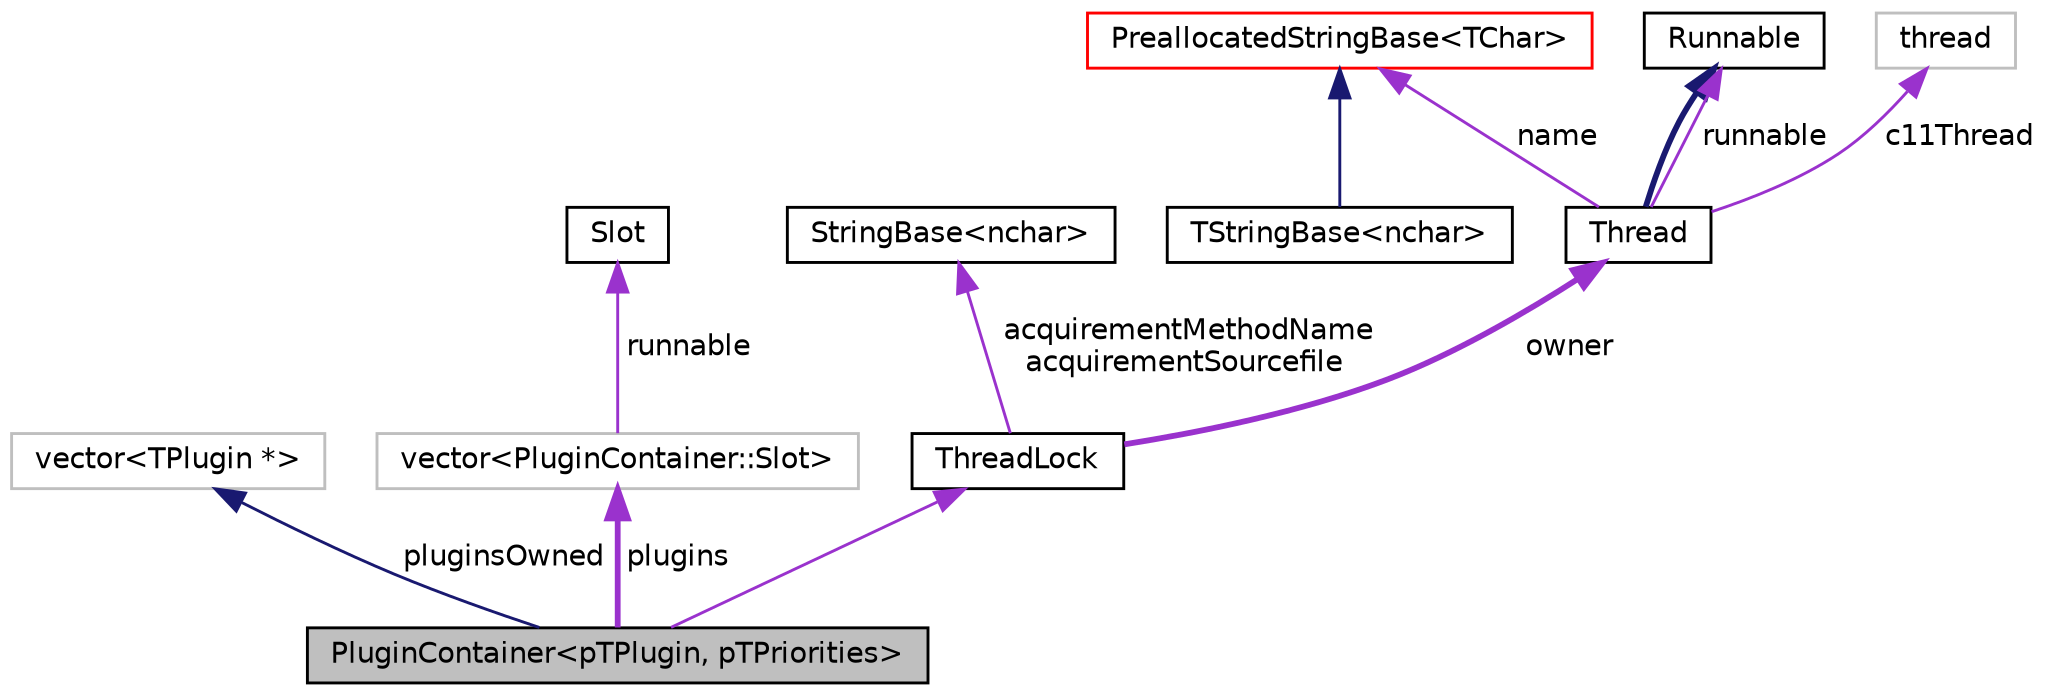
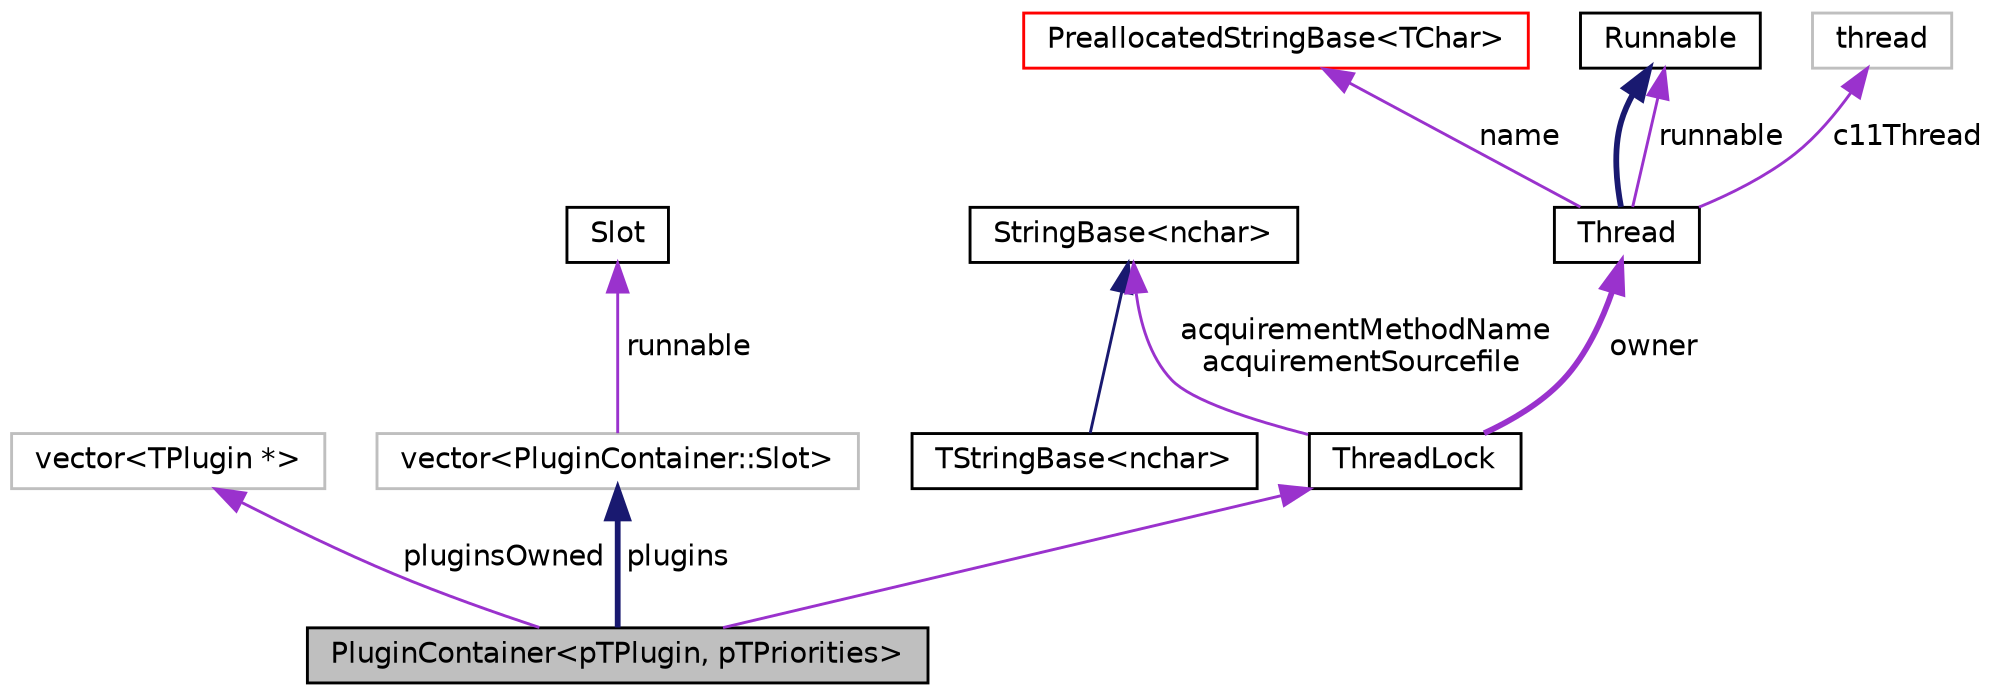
(1340, 153) -> (1106, 363)
(388, 571) -> (388, 571)
(618, 573) -> (618, 573)
